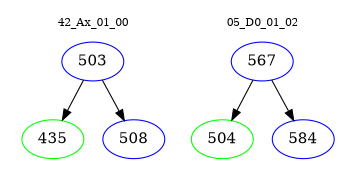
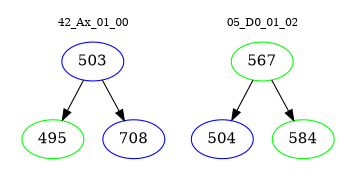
(262, 62) -> (262, 62)
(53, 139) -> (53, 139)
(134, 139) -> (134, 139)
(222, 139) -> (222, 139)
(303, 139) -> (303, 139)
